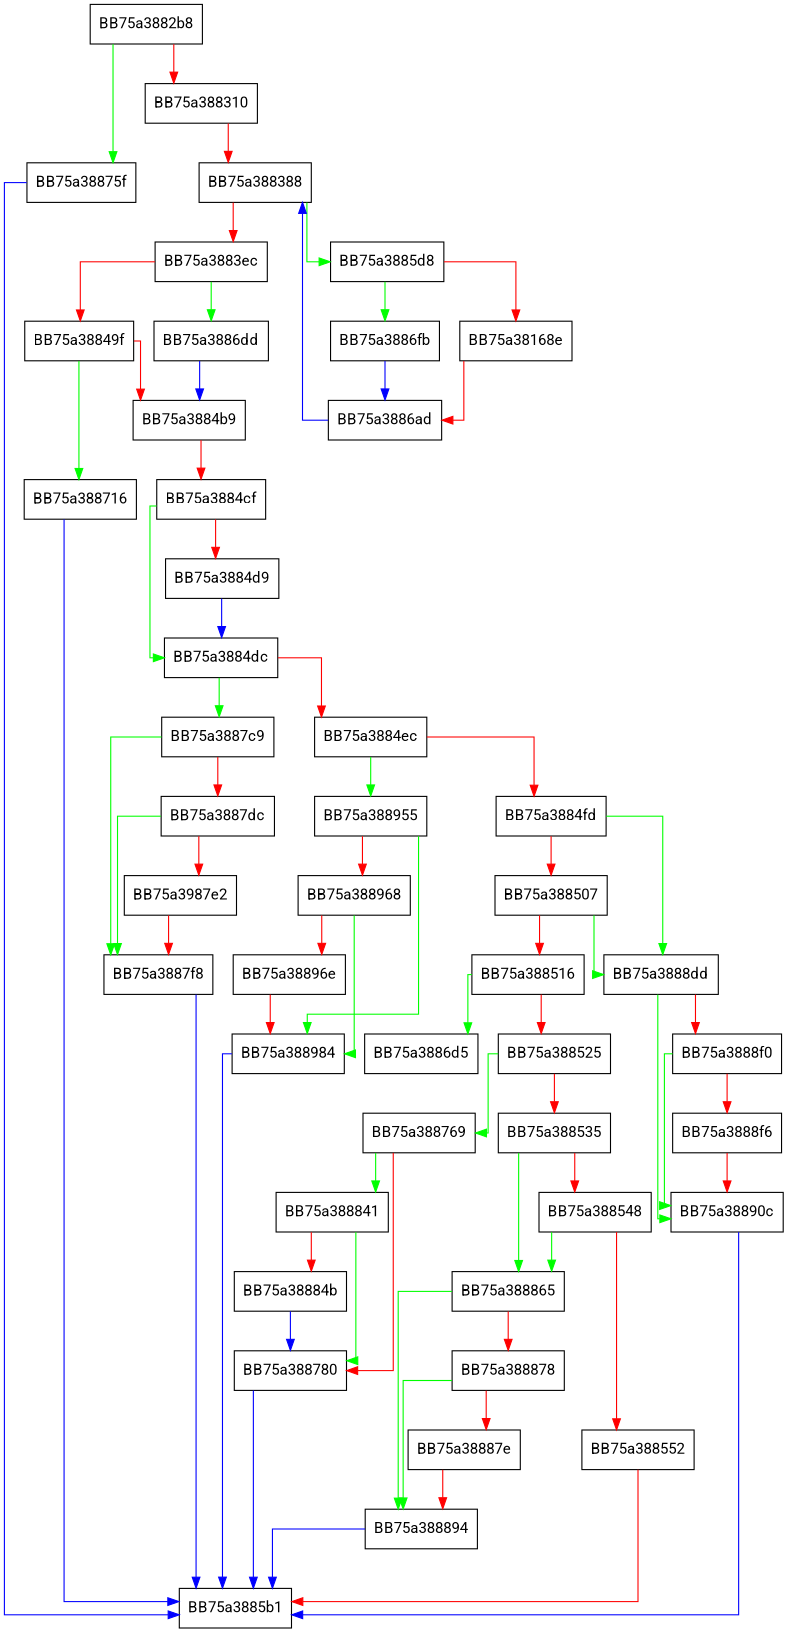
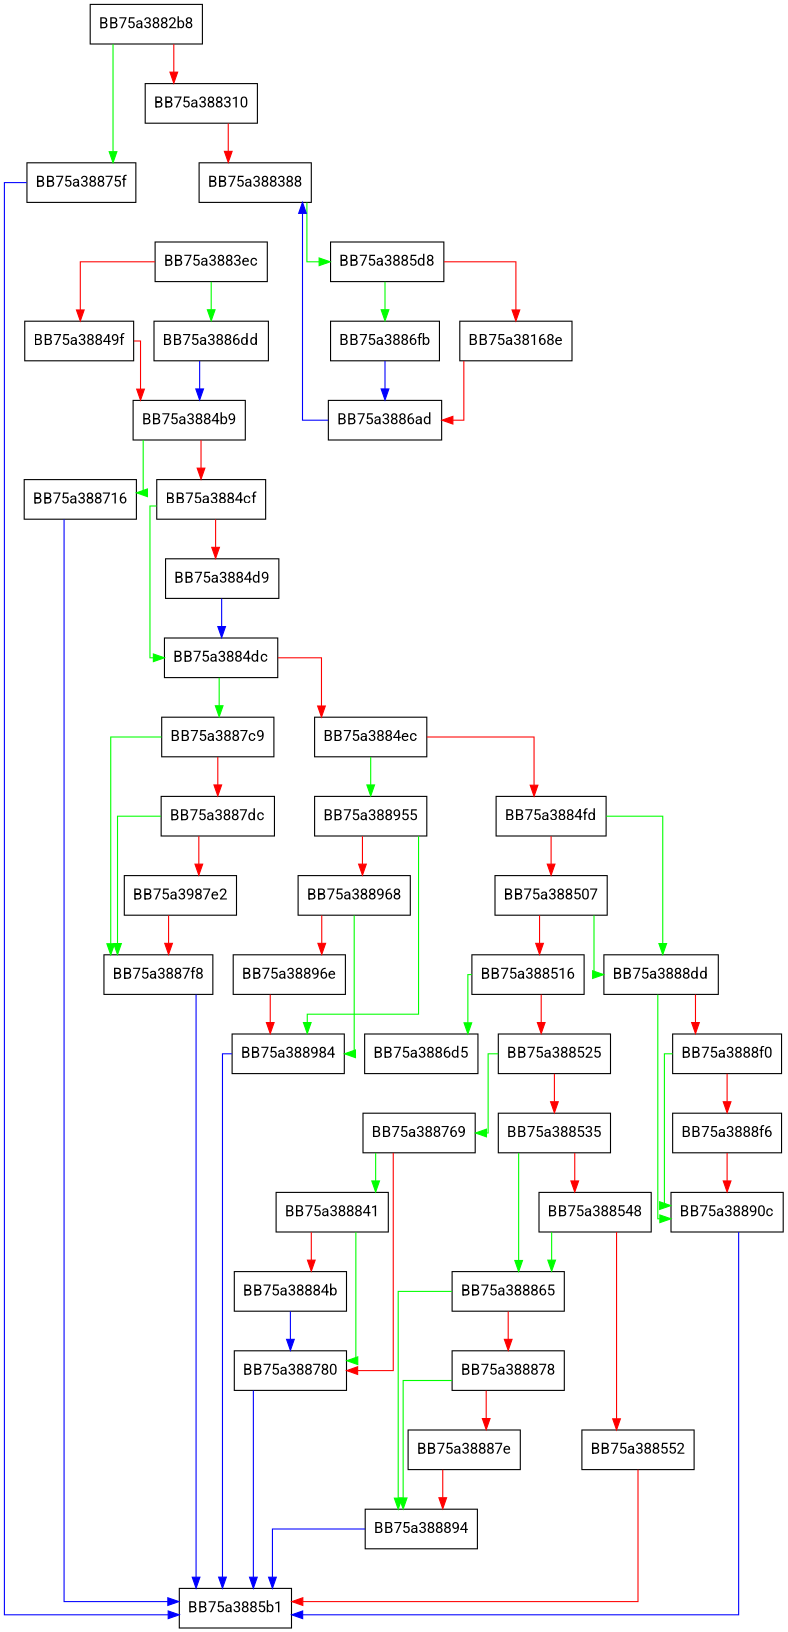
(233, 217) -> none
(79, 415) -> (143, 467)
